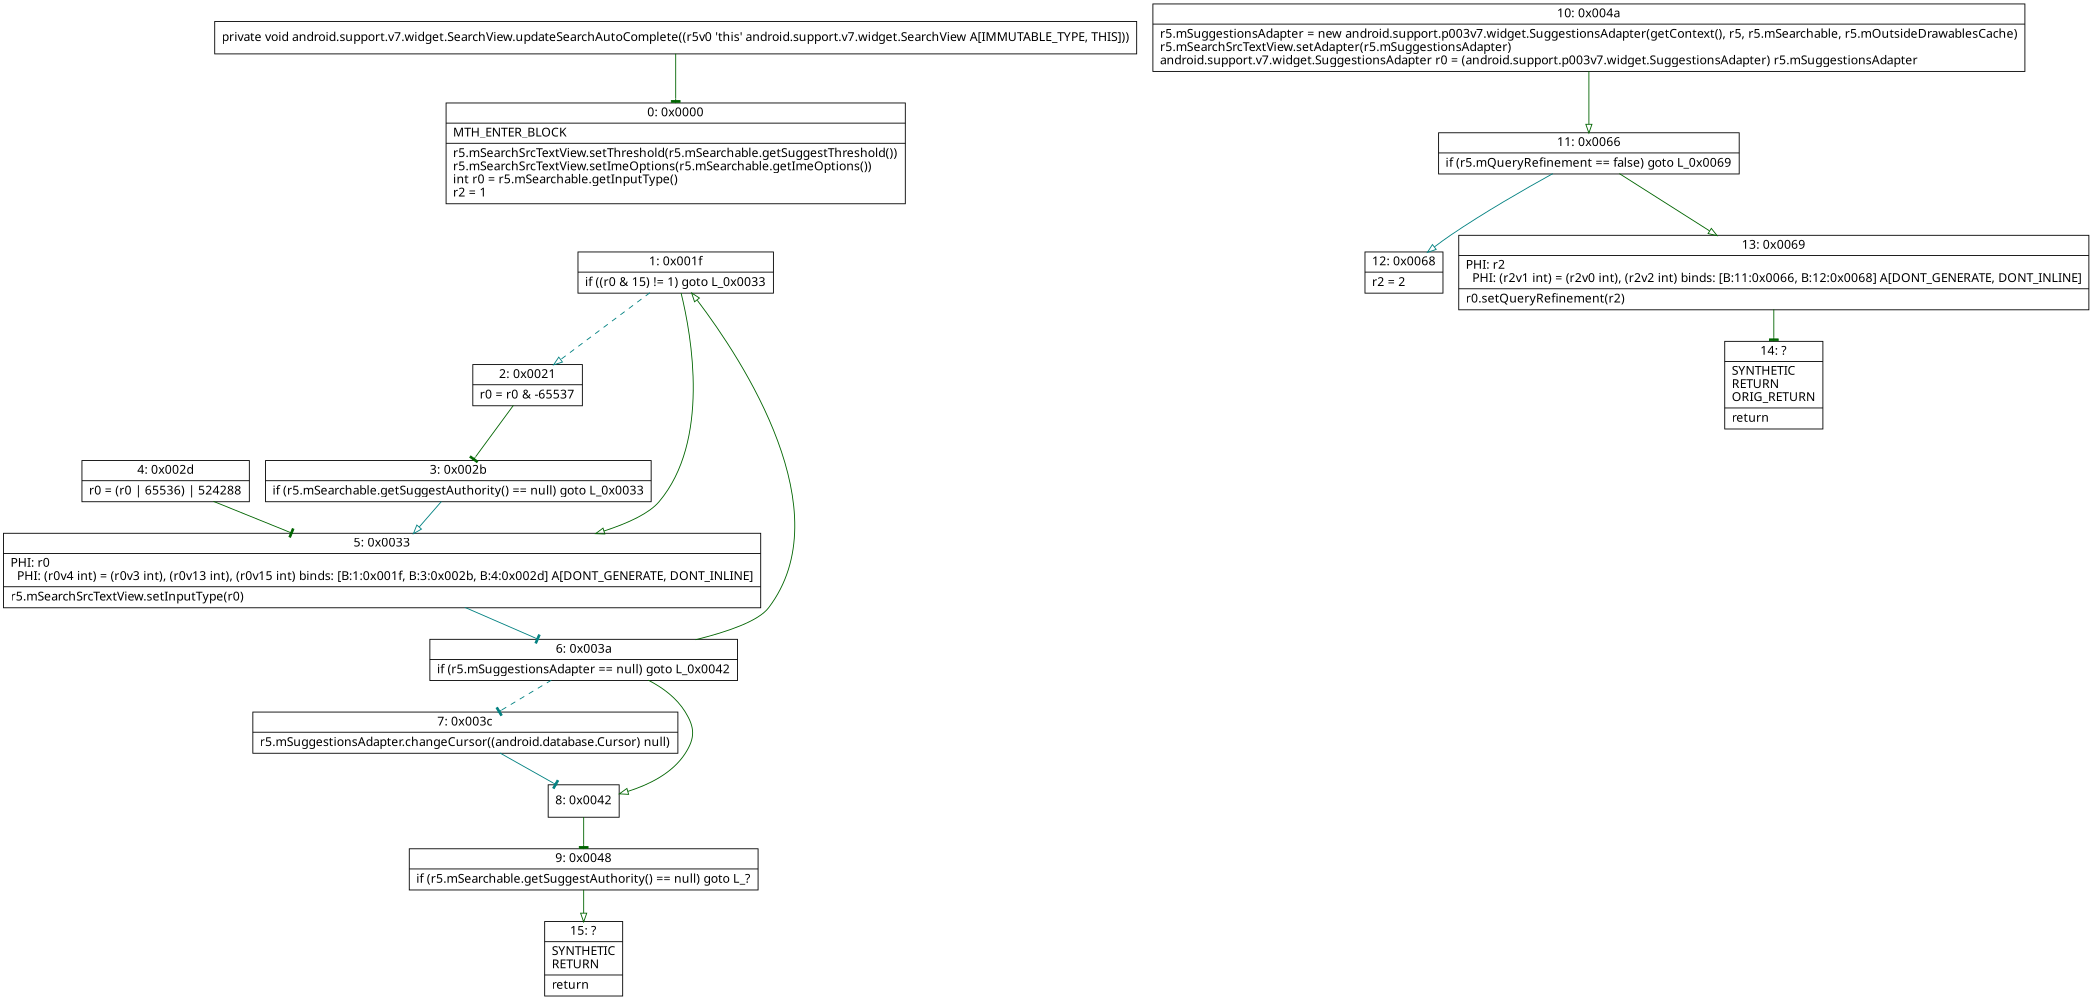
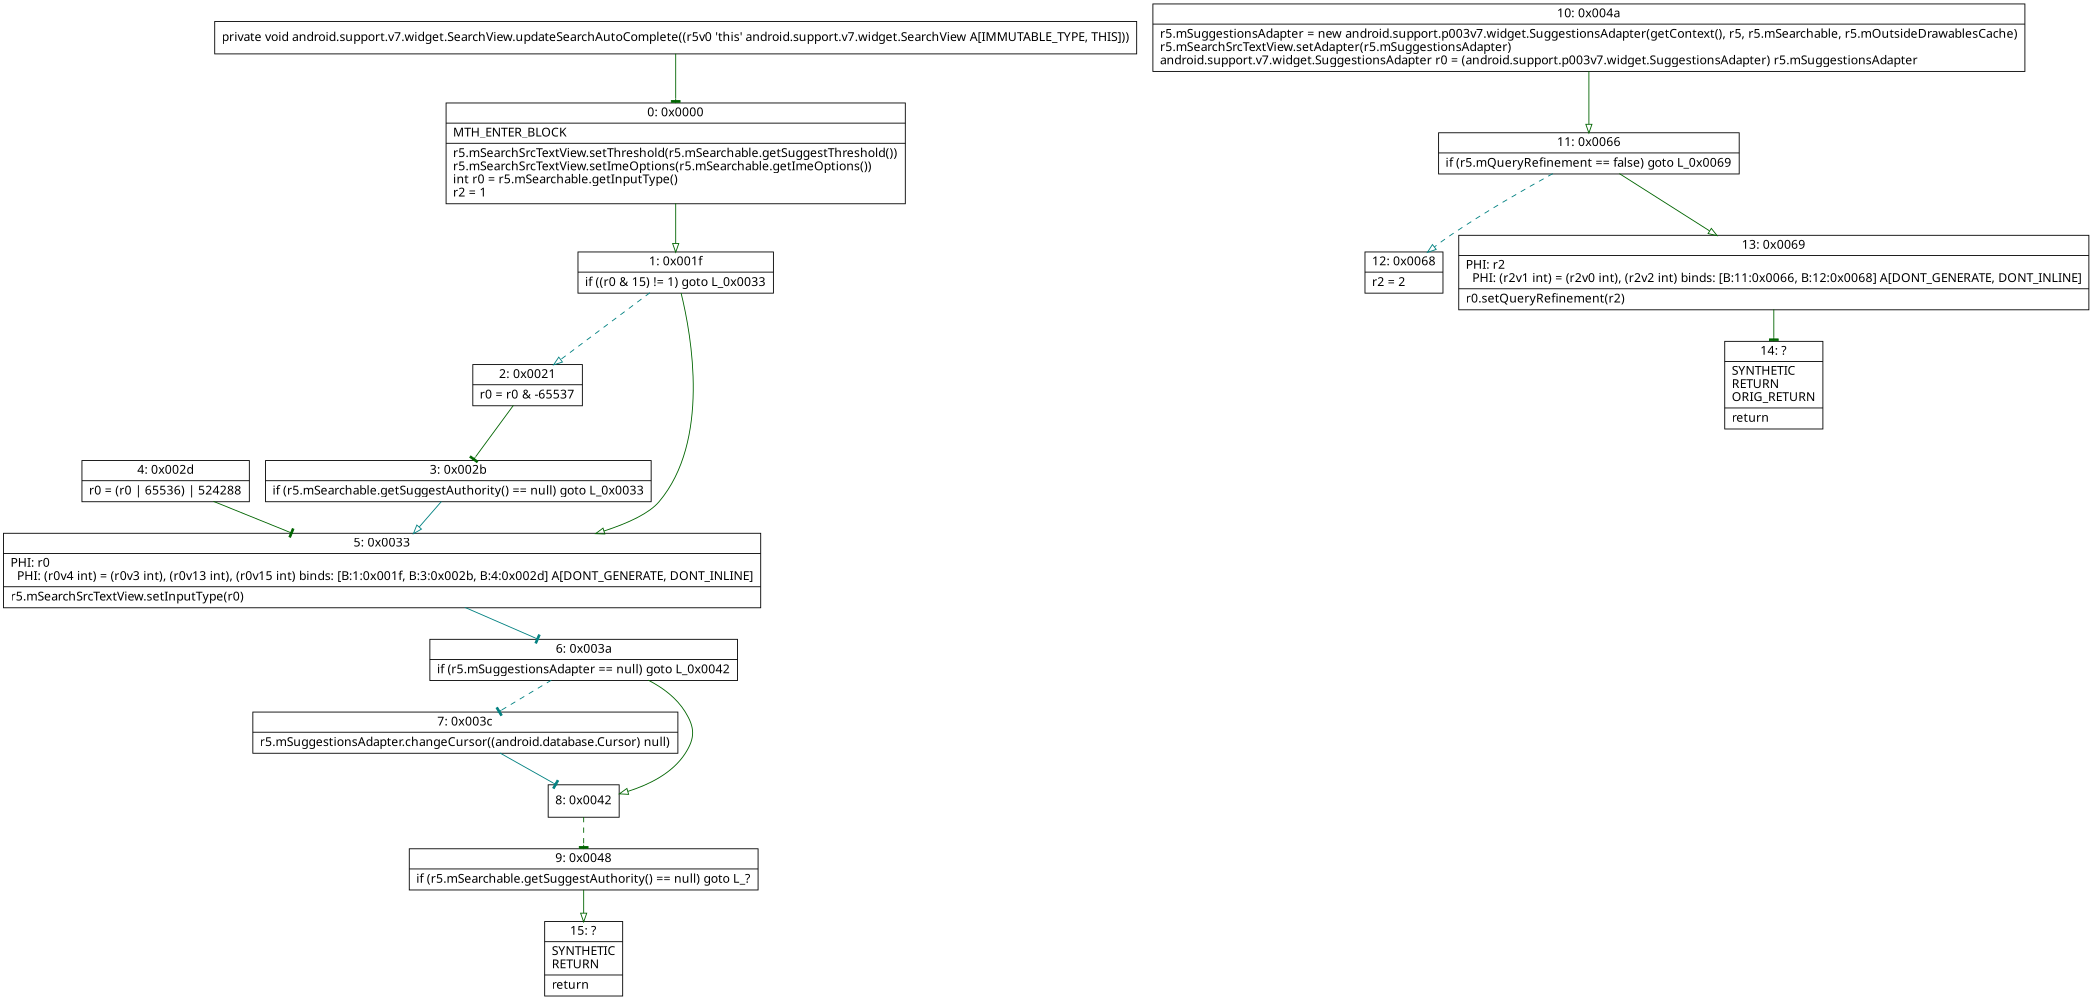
(1492, 208) -> (1492, 208)
(790, 485) -> (676, 223)
(584, 831) -> (584, 831)
